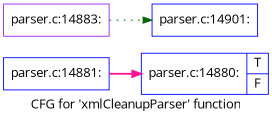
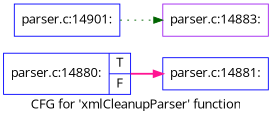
(126, 20) -> (137, 20)
(121, 74) -> (142, 74)
